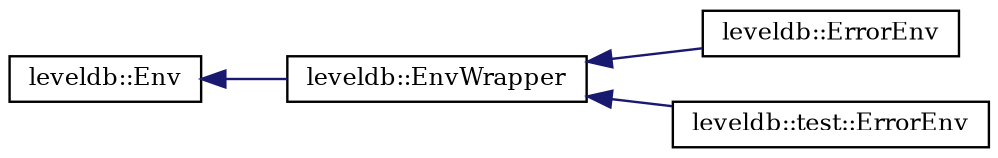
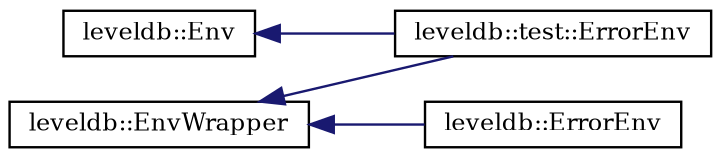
(257, 79) -> (337, 34)
